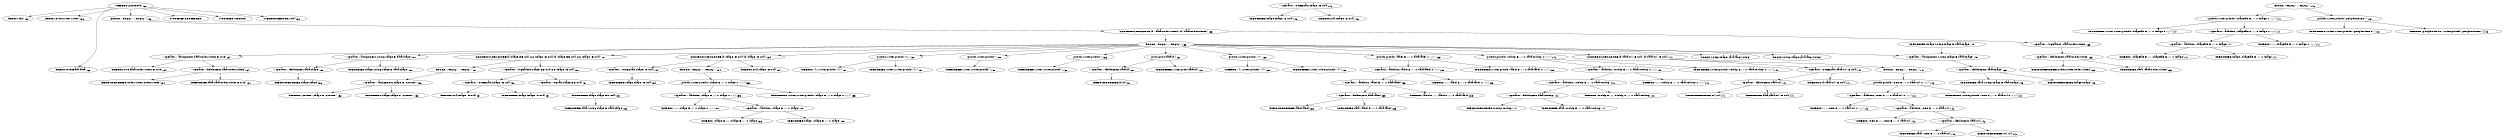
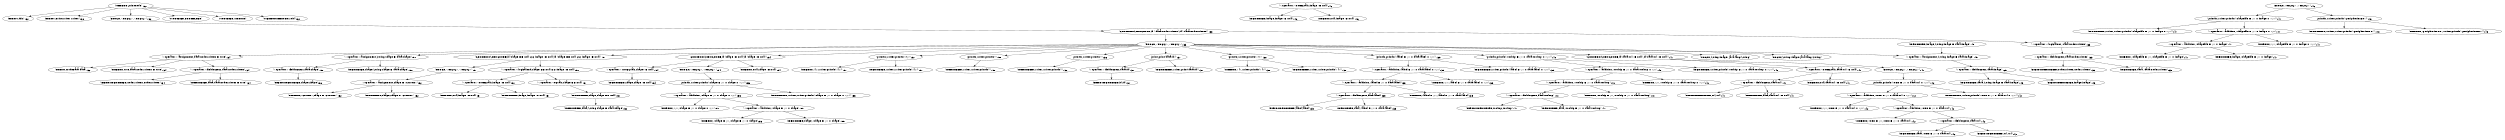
(97, 36) -> (131, 63)
none -> (578, 89)
